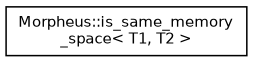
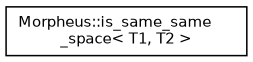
(126, 31) -> (126, 31)
